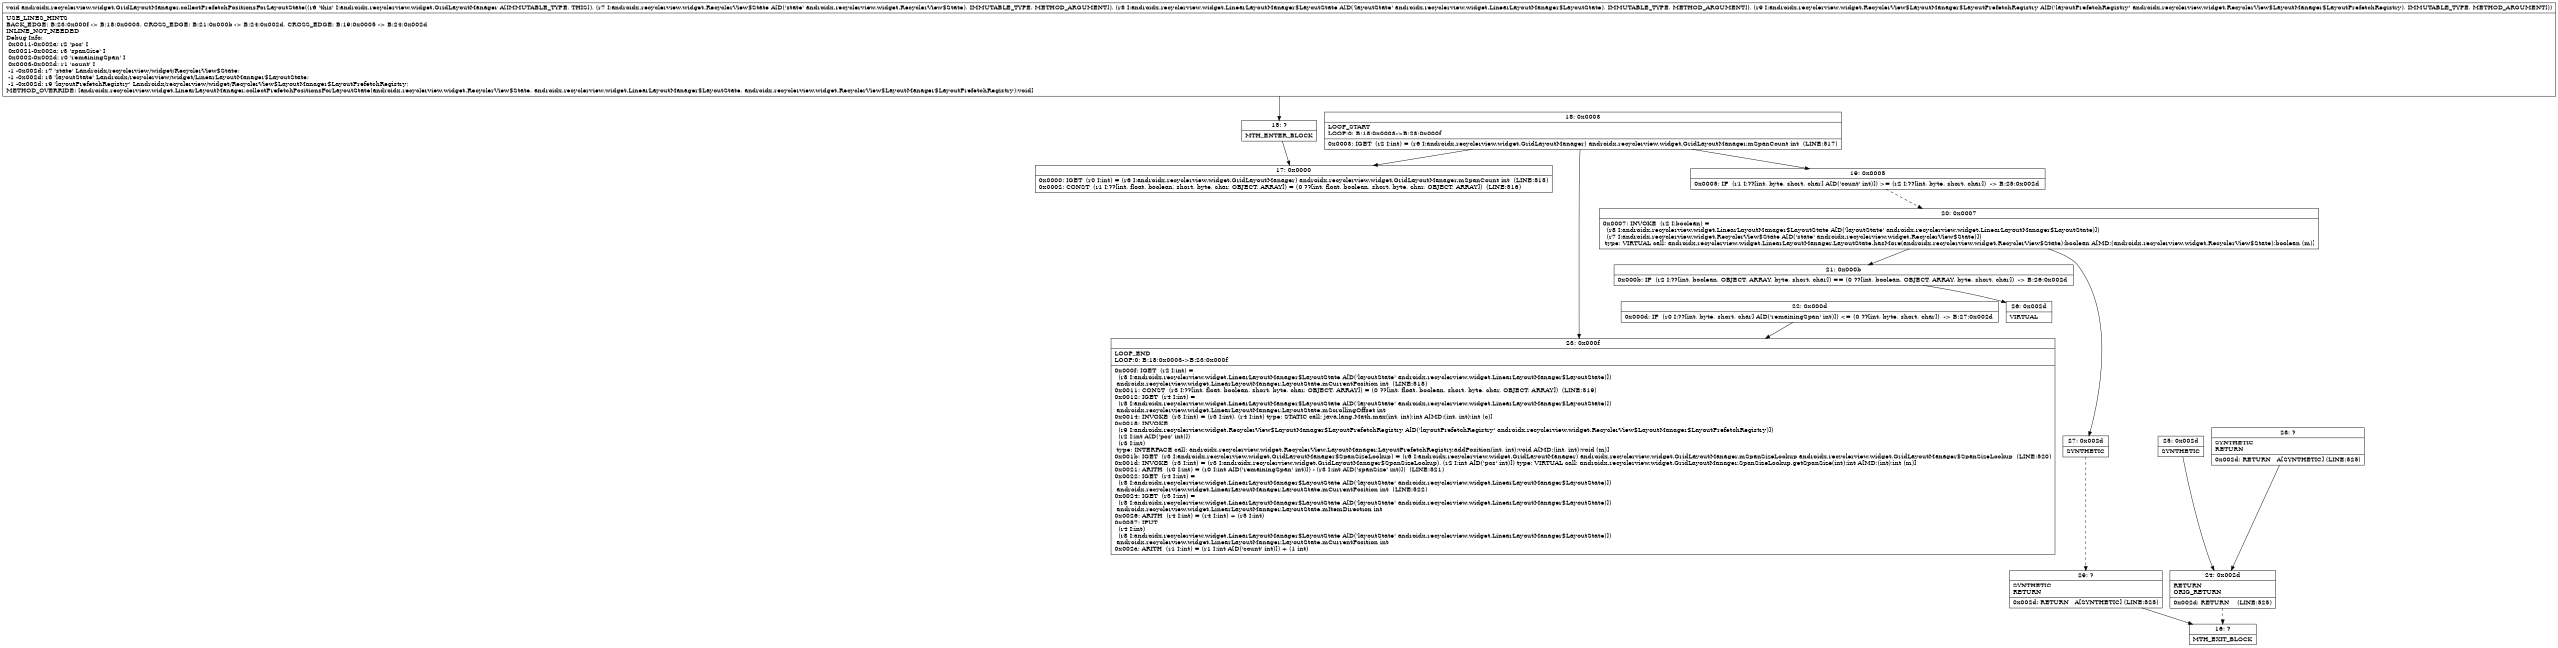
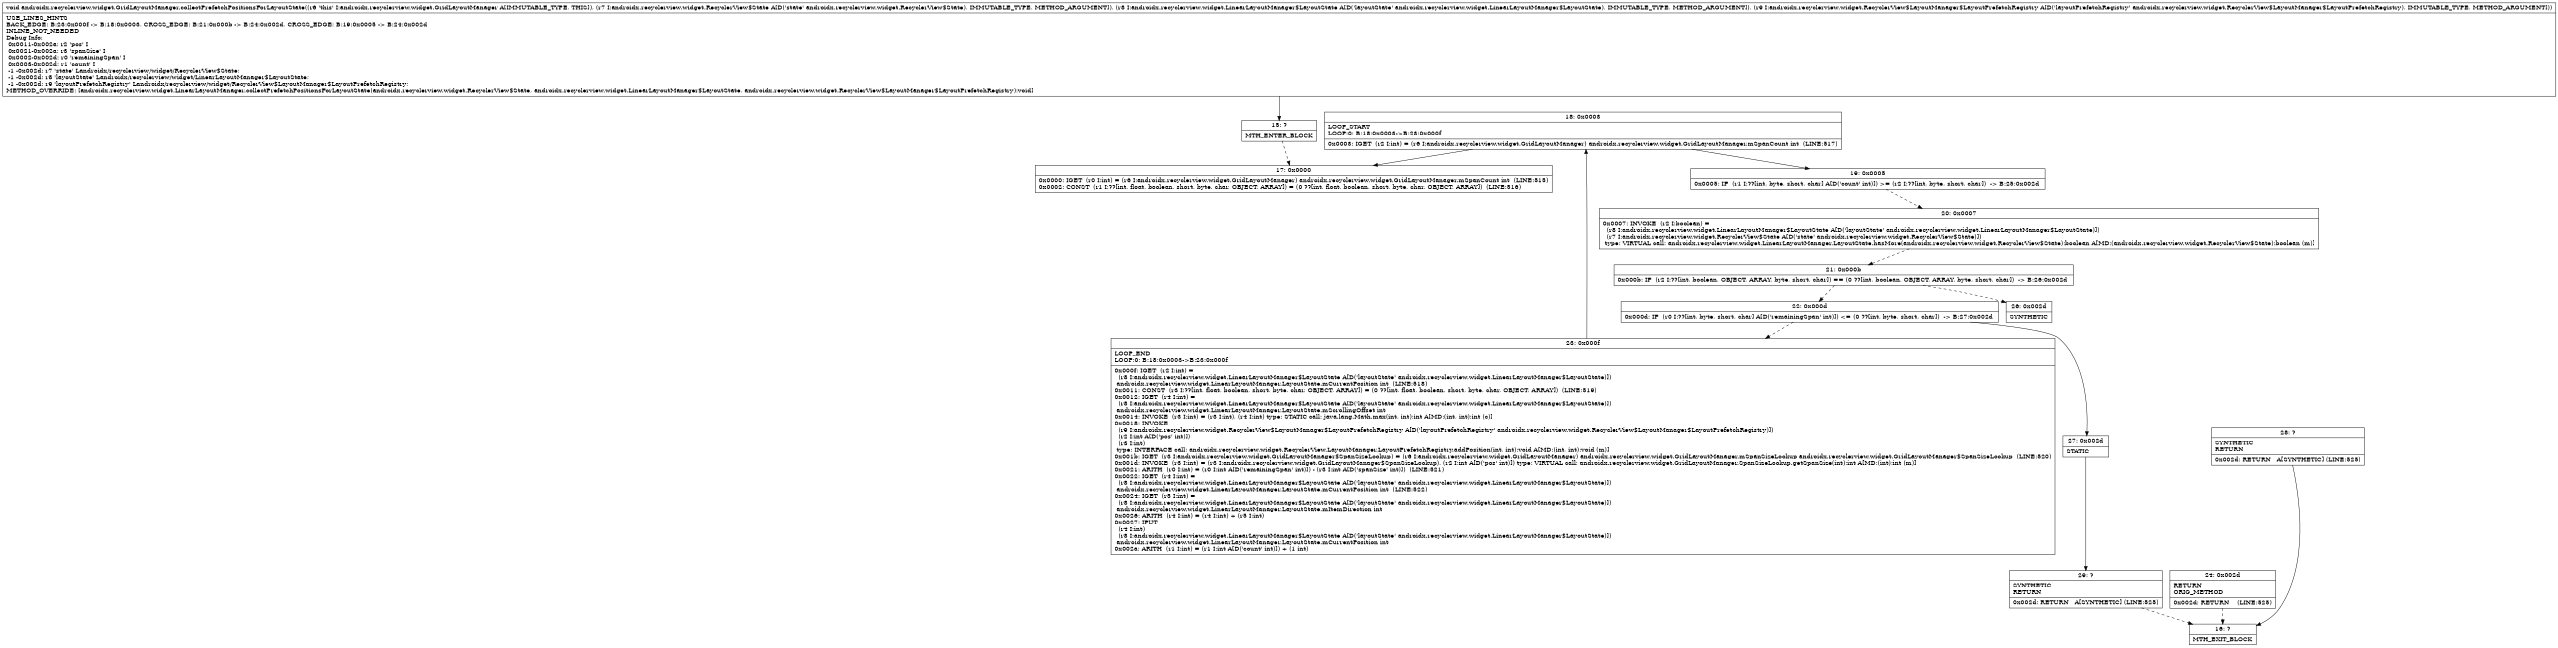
(1285, 151) -> (1285, 151)
(1579, 242) -> (1587, 246)
(1891, 256) -> (1891, 256)
none -> (1828, 292)
(1963, 292) -> (1963, 292)
(2024, 317) -> (2029, 317)
(1781, 329) -> (1781, 329)
(2101, 329) -> (2062, 342)
(2181, 446) -> none
(2086, 452) -> (2078, 452)
(2086, 512) -> (2086, 512)
(2256, 516) -> (2299, 551)
(1138, 523) -> (1138, 523)
(2198, 592) -> (2199, 592)
(2165, 615) -> (2165, 615)
